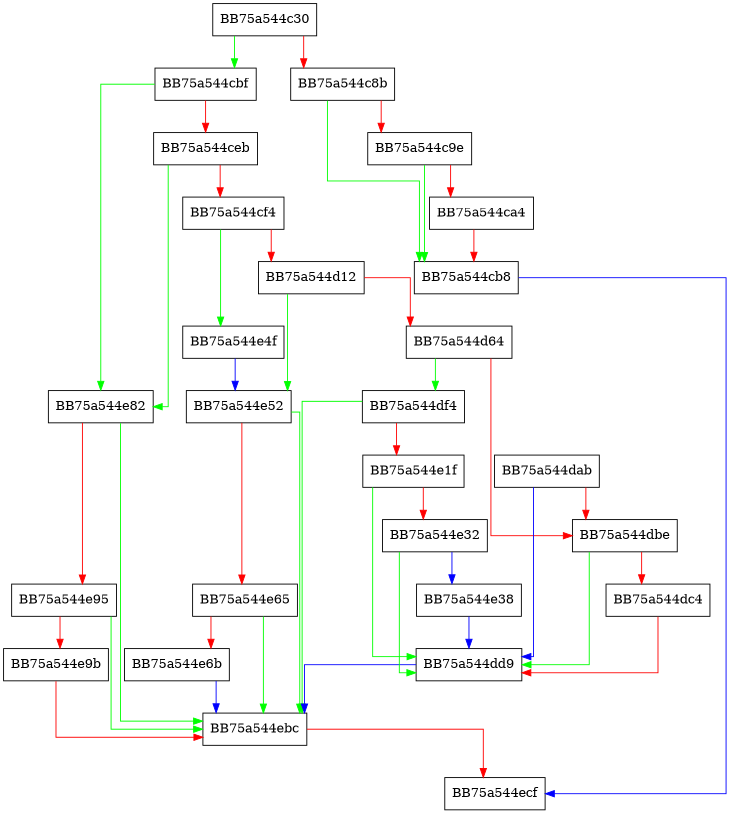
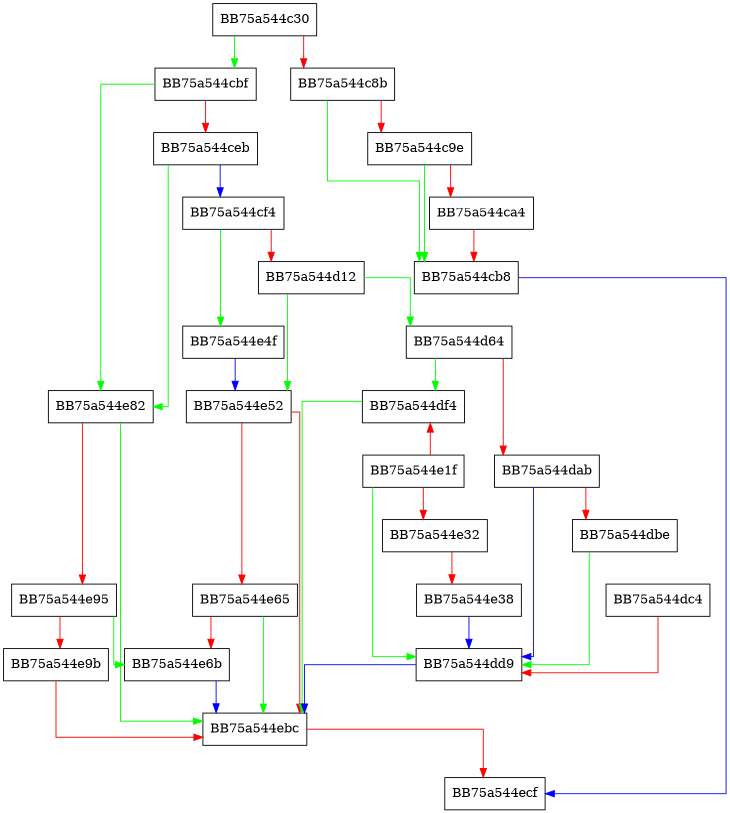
(220, 176) -> (220, 176)
(407, 278) -> (407, 278)
(397, 434) -> (430, 444)
(491, 483) -> (503, 402)
(300, 554) -> (300, 554)
(452, 563) -> (452, 563)
(642, 563) -> none
(399, 616) -> none
(111, 714) -> (114, 641)
